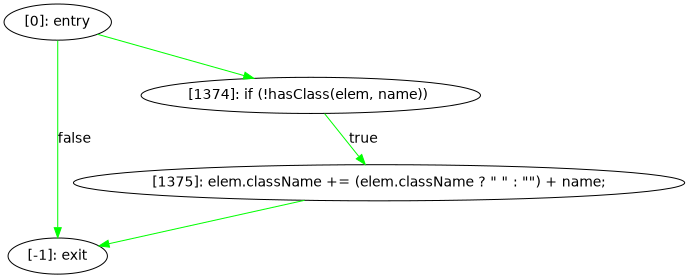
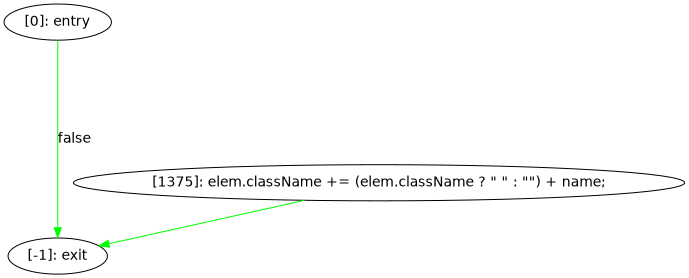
(311, 95) -> none
